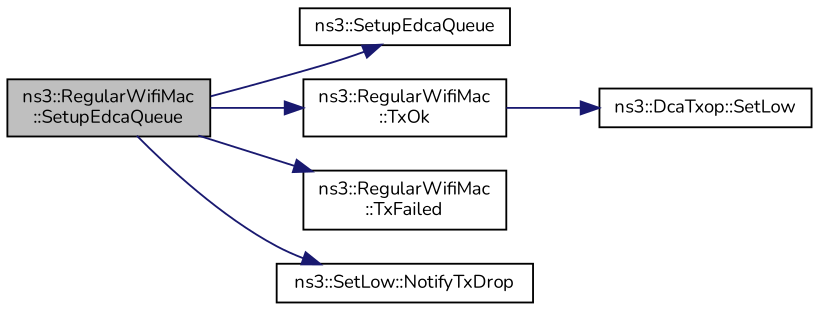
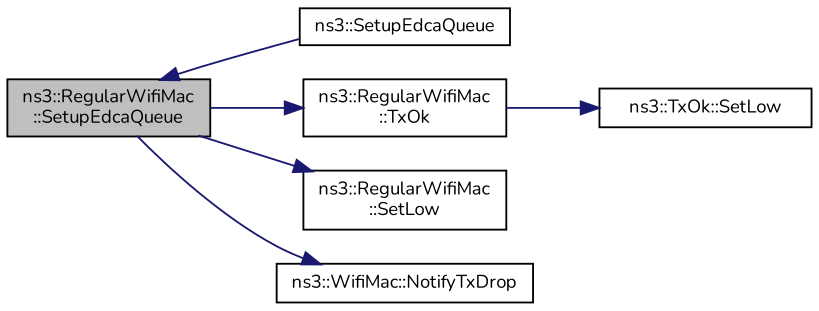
(288, 75) -> (239, 56)
(706, 108) -> (706, 108)
(405, 200) -> (405, 200)
(405, 283) -> (405, 283)
